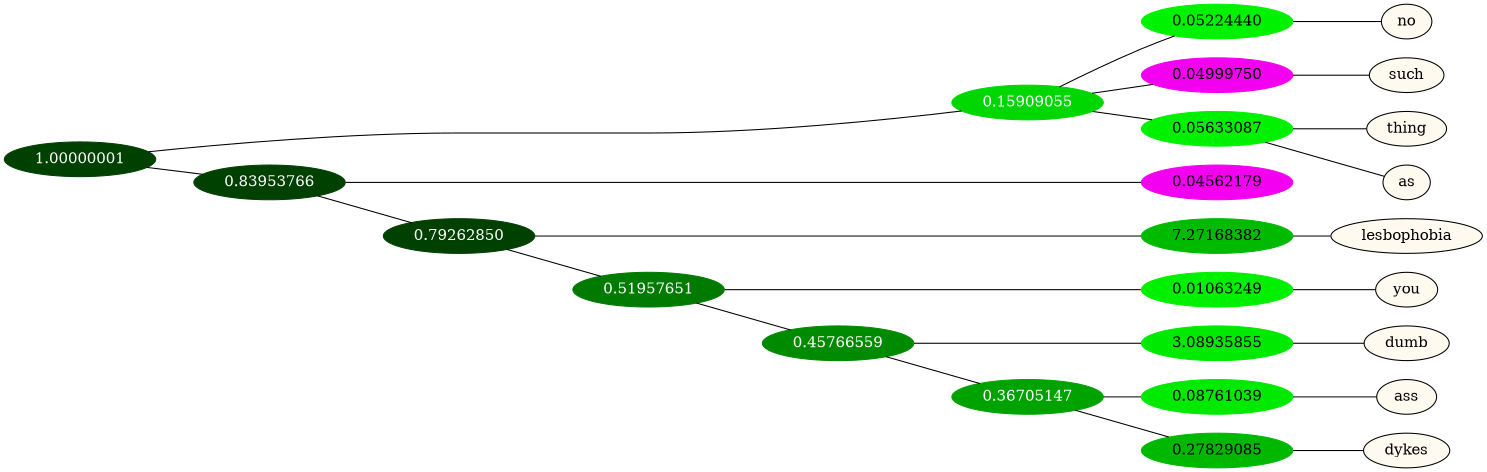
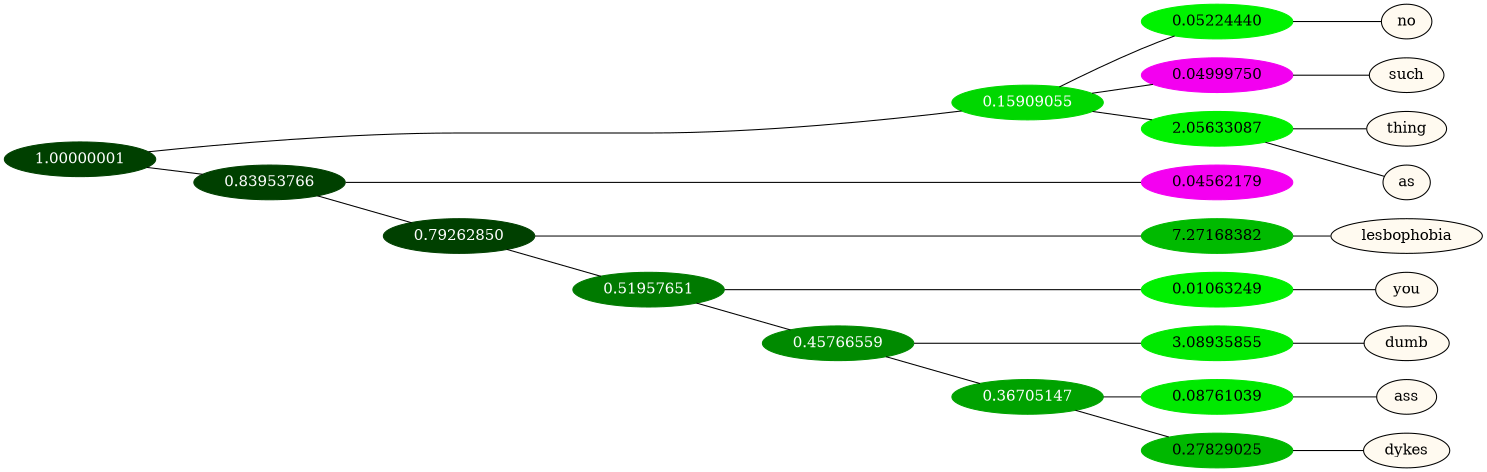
(1217, 129) -> (1217, 129)
(1217, 451) -> (1217, 451)
